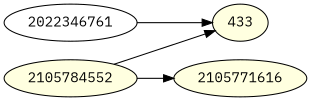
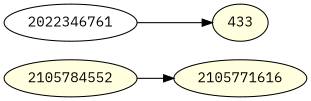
(160, 49) -> none
